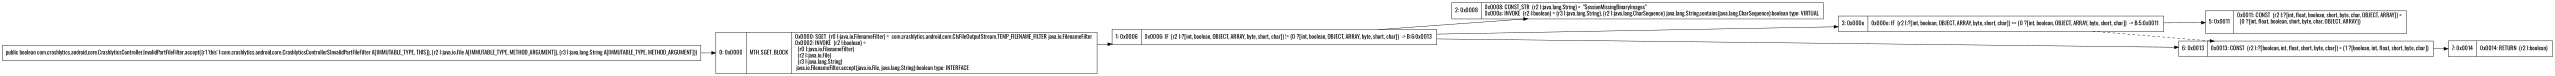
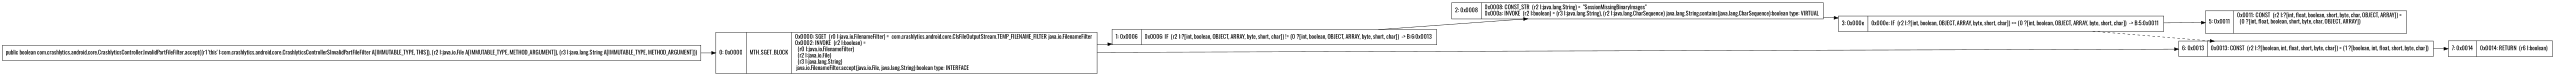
(1635, 30) -> (1829, 18)
(1806, 43) -> (1636, 51)
(2515, 49) -> (2515, 49)
